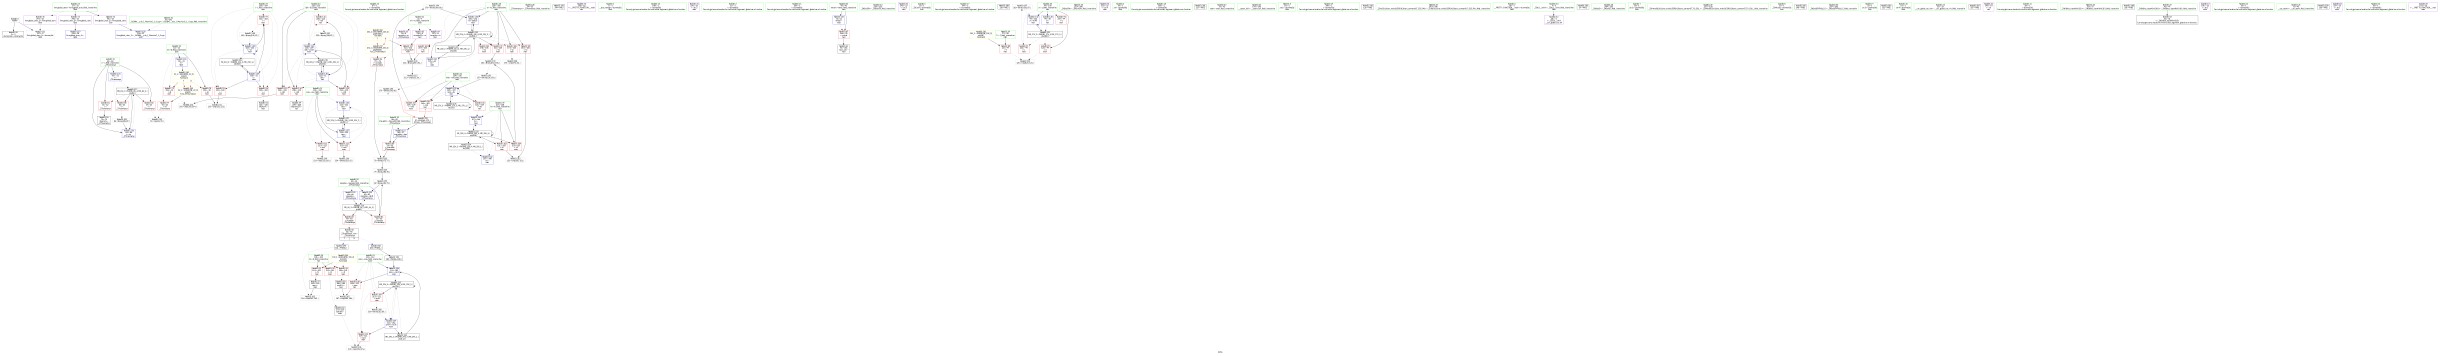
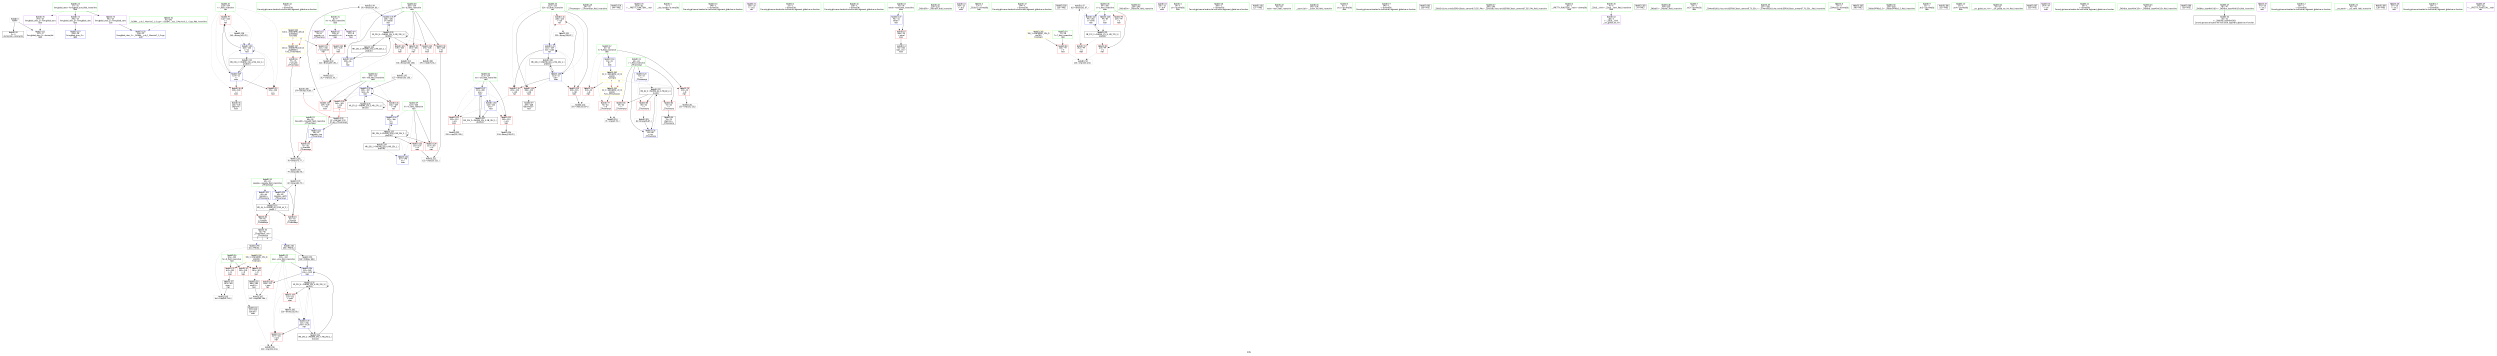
(218, 99) -> none
